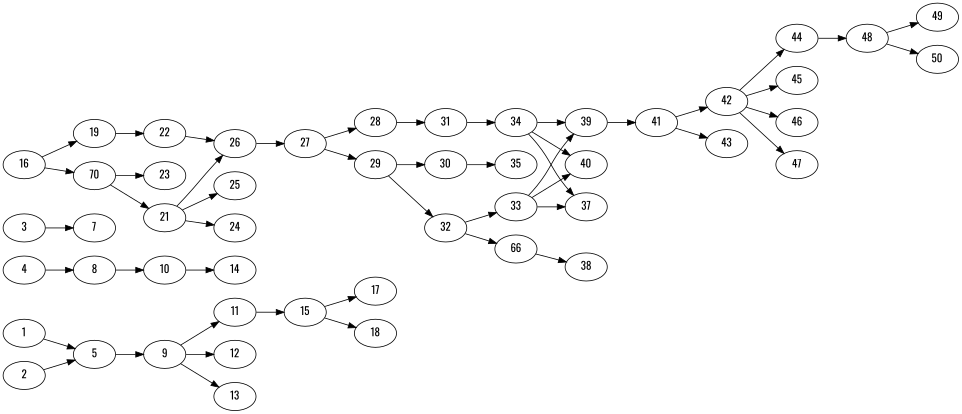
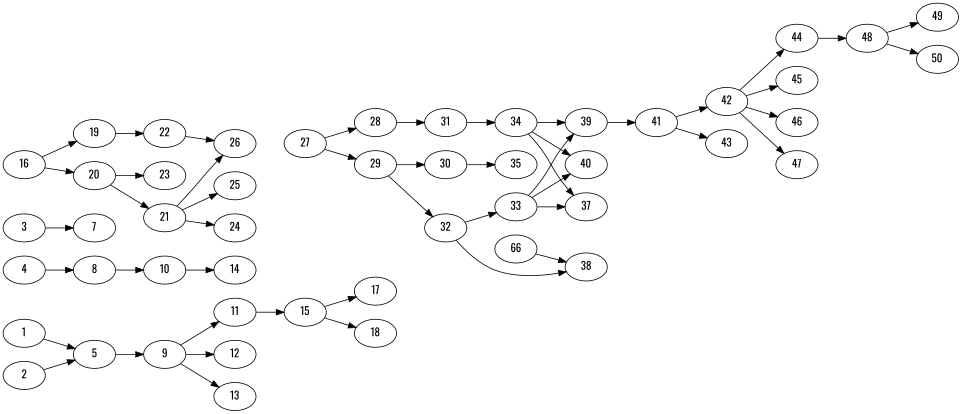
(266, 144) -> none
(94, 176) -> (94, 176)
(477, 237) -> (502, 272)
